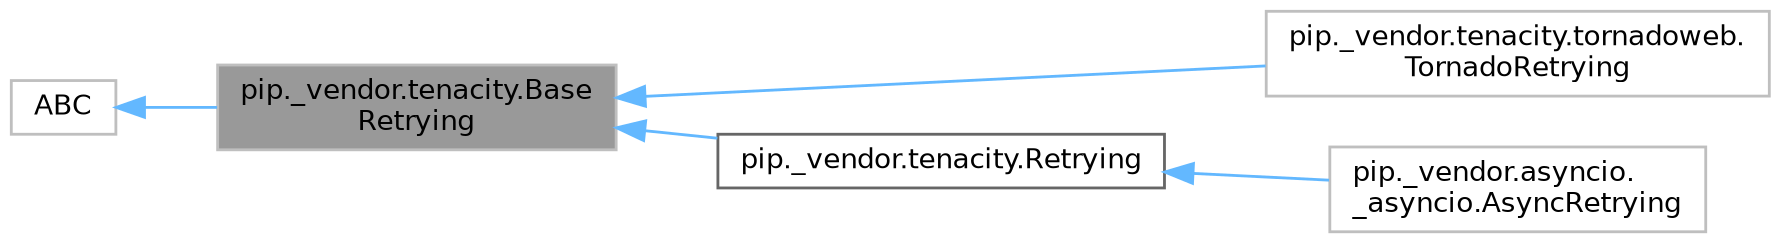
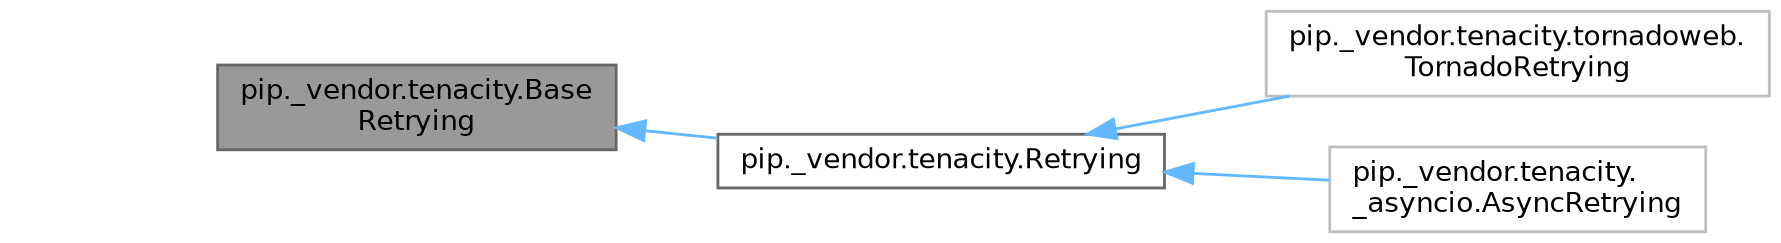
(955, 81) -> (1202, 113)
(64, 107) -> none
(417, 107) -> (417, 107)
(1518, 189) -> (1518, 189)
